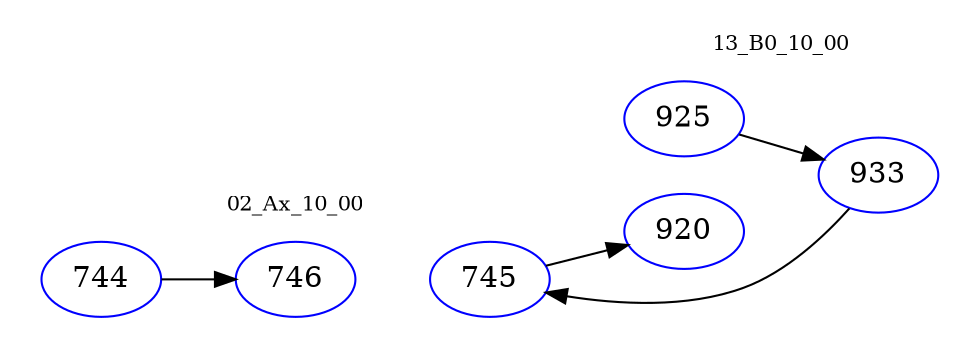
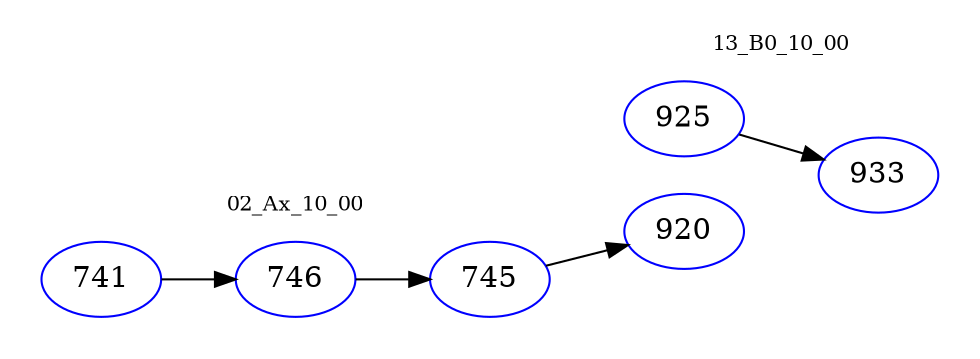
(101, 279) -> (101, 279)
(699, 299) -> (382, 279)
